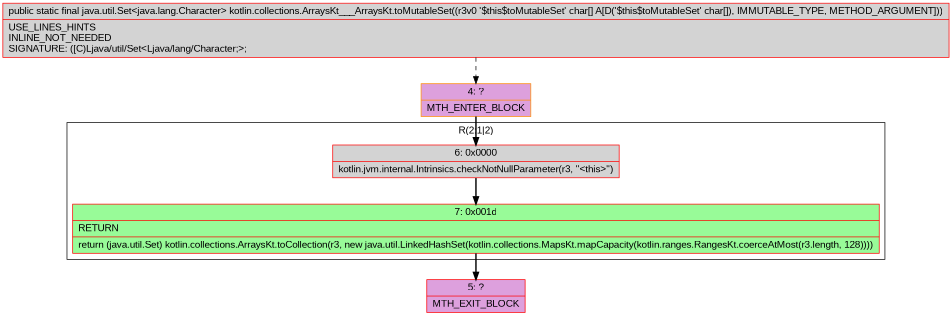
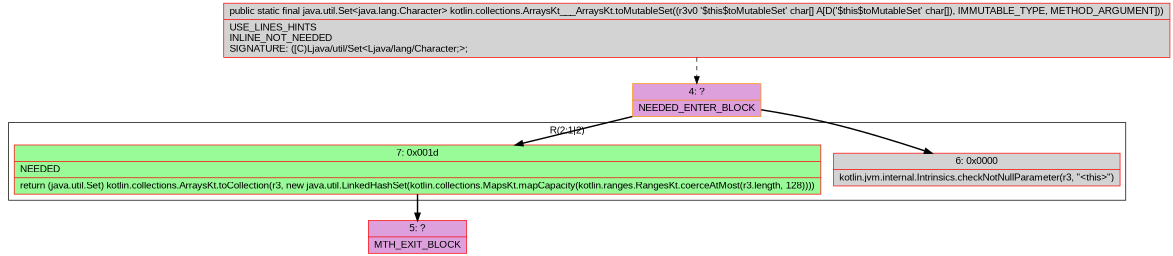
(476, 108) -> (697, 108)
(476, 187) -> (578, 130)
(99, 228) -> (40, 169)
